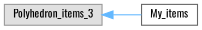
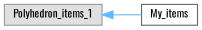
(53, 15) -> (53, 15)
